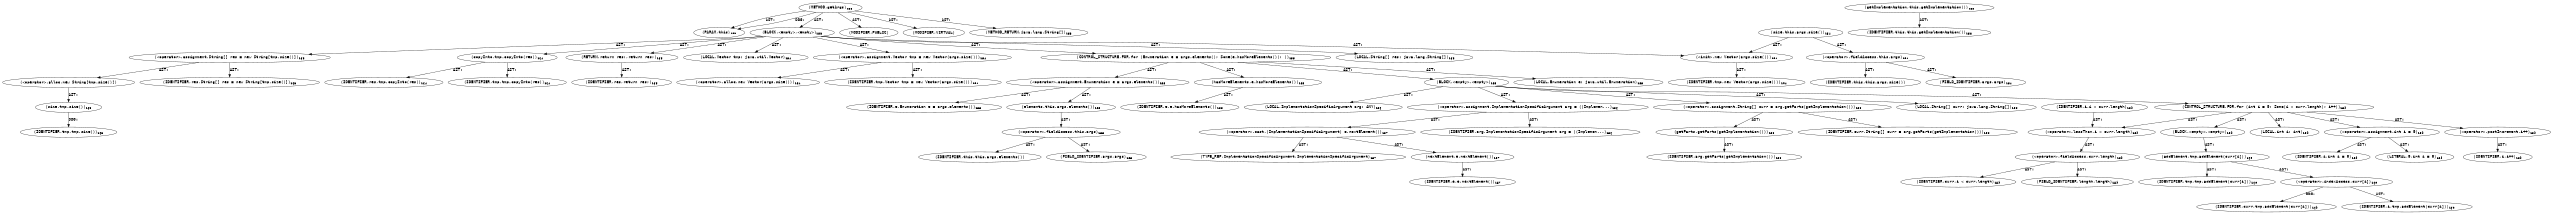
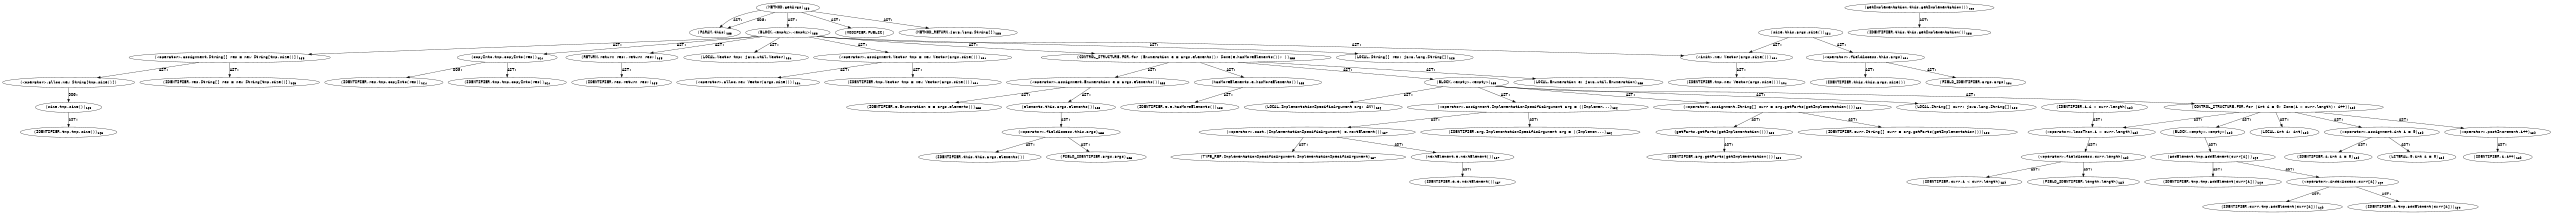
(934, 33) -> none
(459, 70) -> (459, 70)
(75, 95) -> (75, 95)
(75, 120) -> (75, 120)
(2312, 194) -> (2318, 194)
